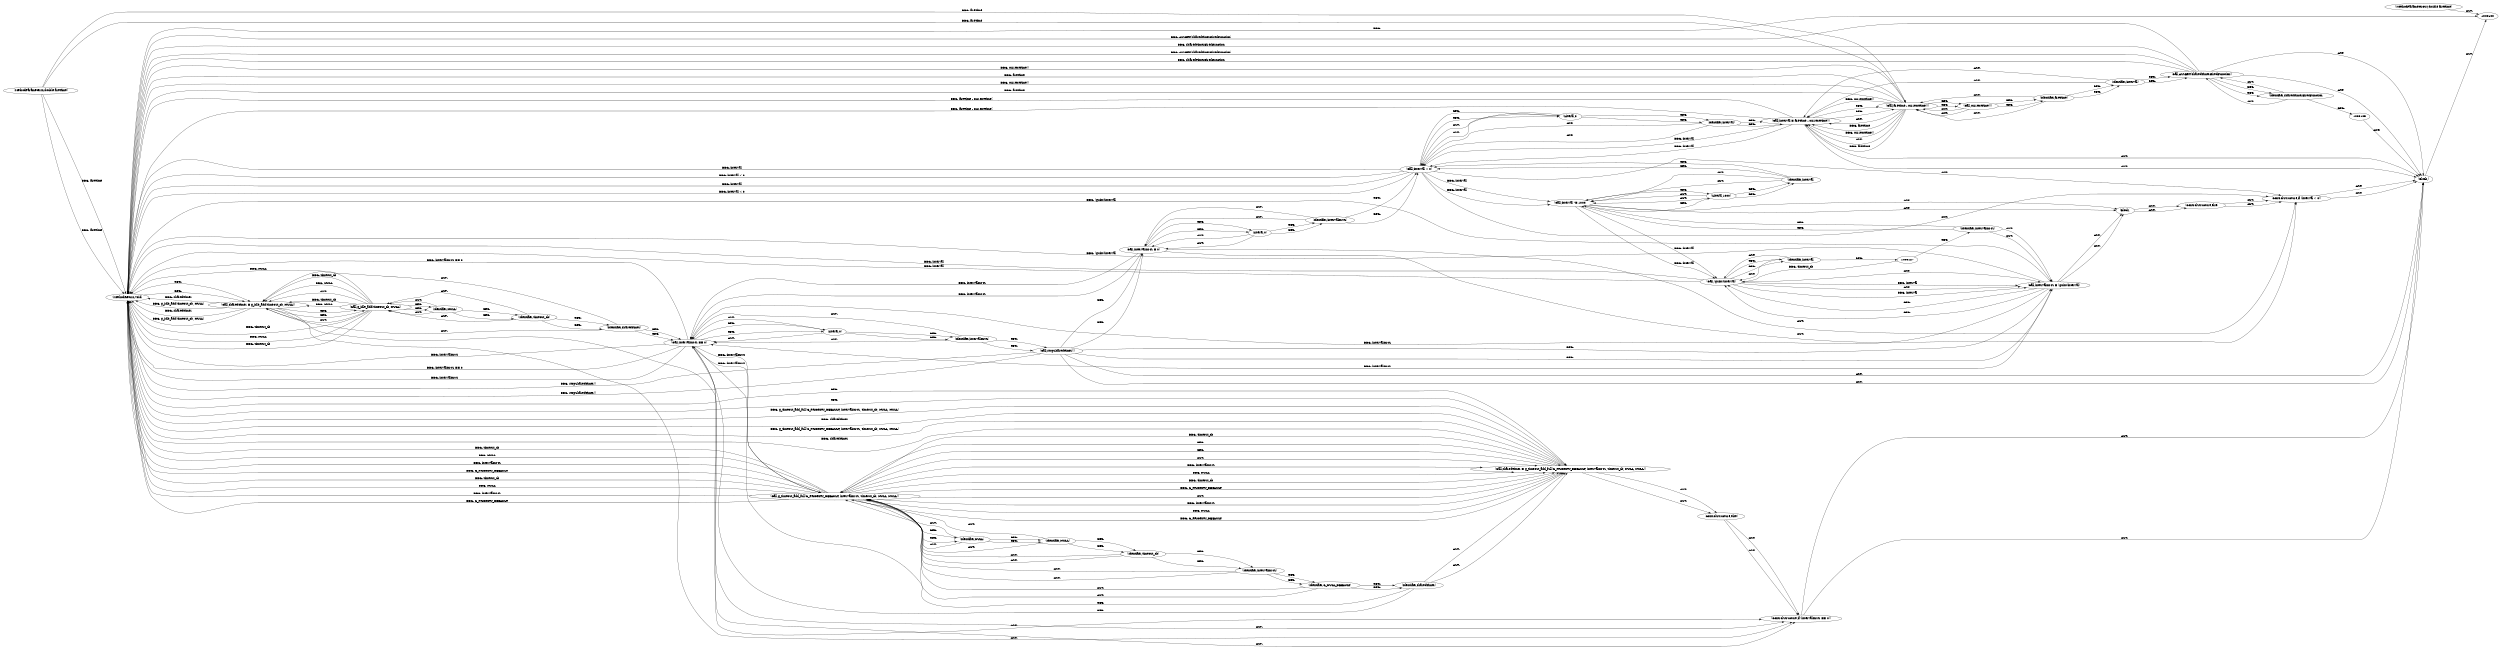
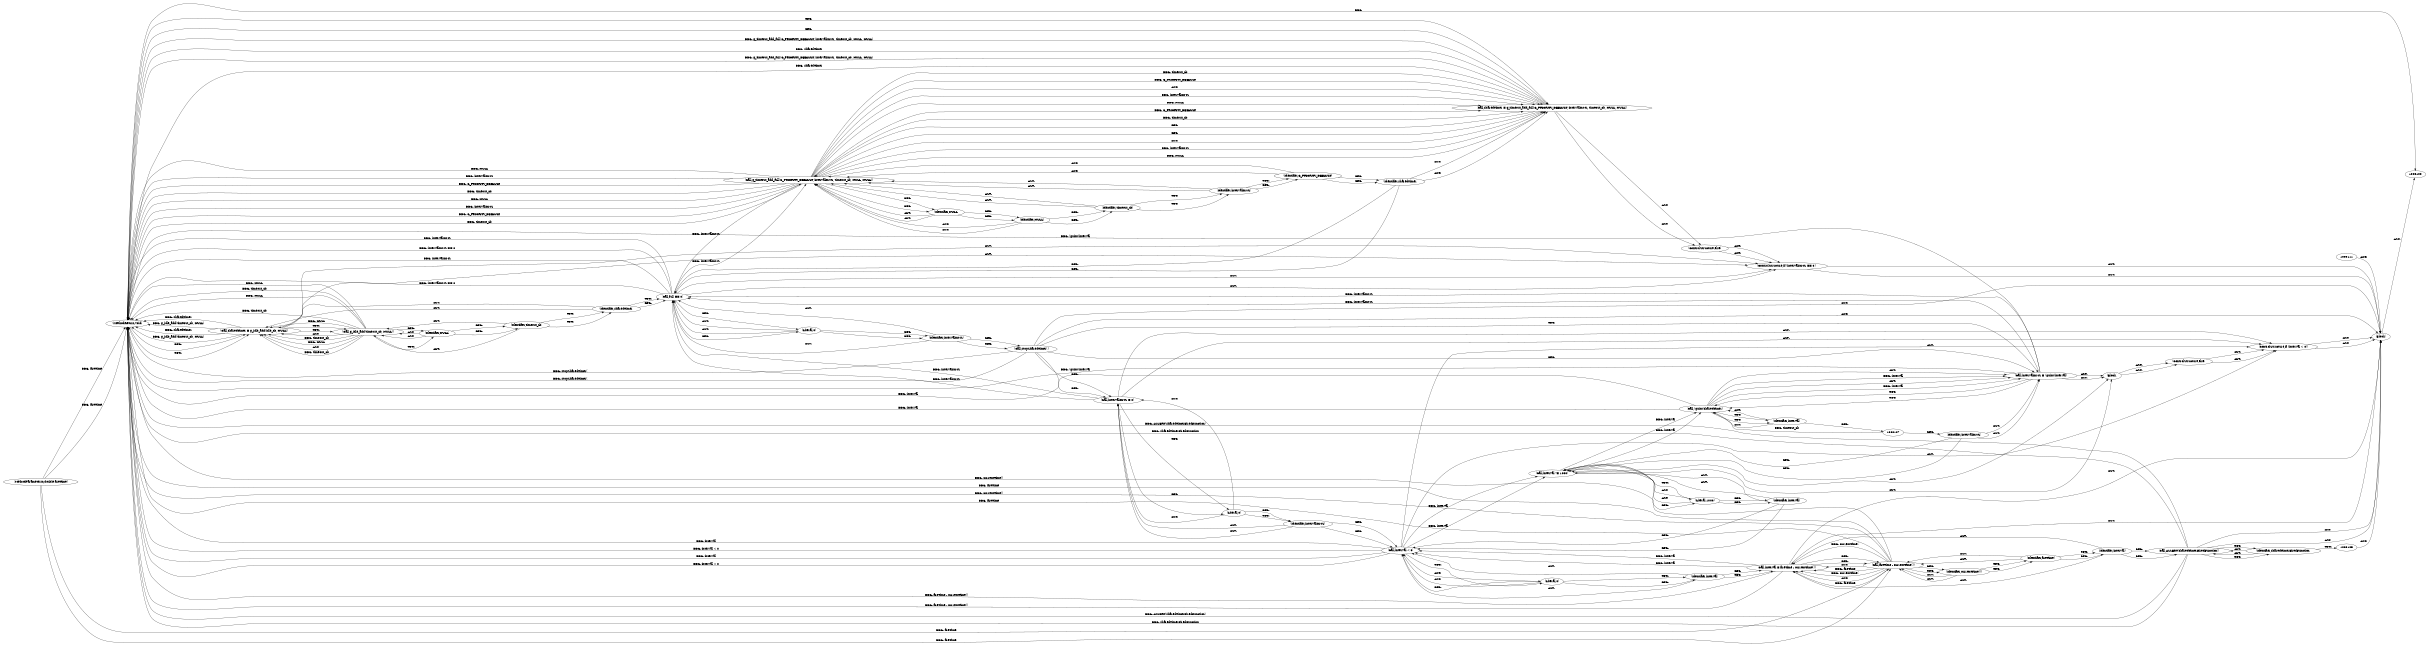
(2424, 7) -> none
(1978, 106) -> (1964, 572)
none -> (2347, 257)
(1721, 282) -> (1705, 409)
(258, 305) -> (254, 331)
(689, 343) -> (673, 297)
(1330, 585) -> (1308, 176)
